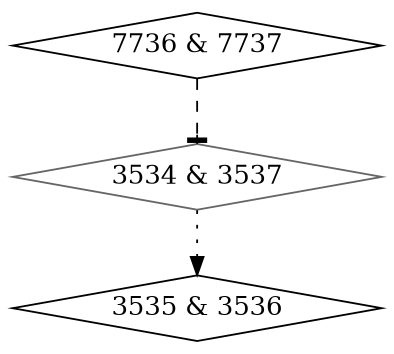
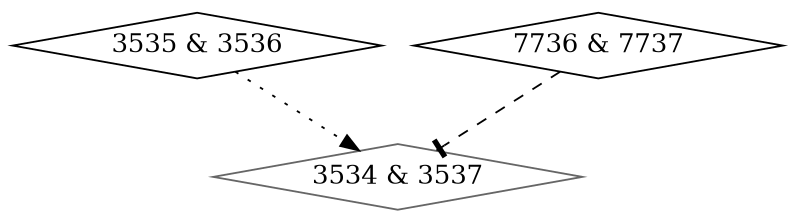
(197, 234) -> (289, 106)
